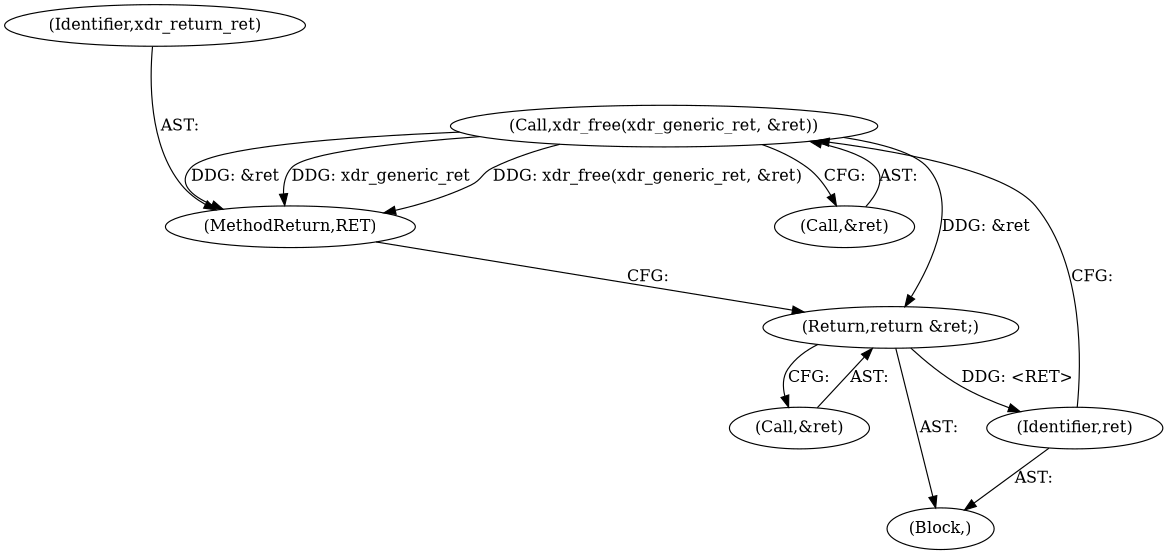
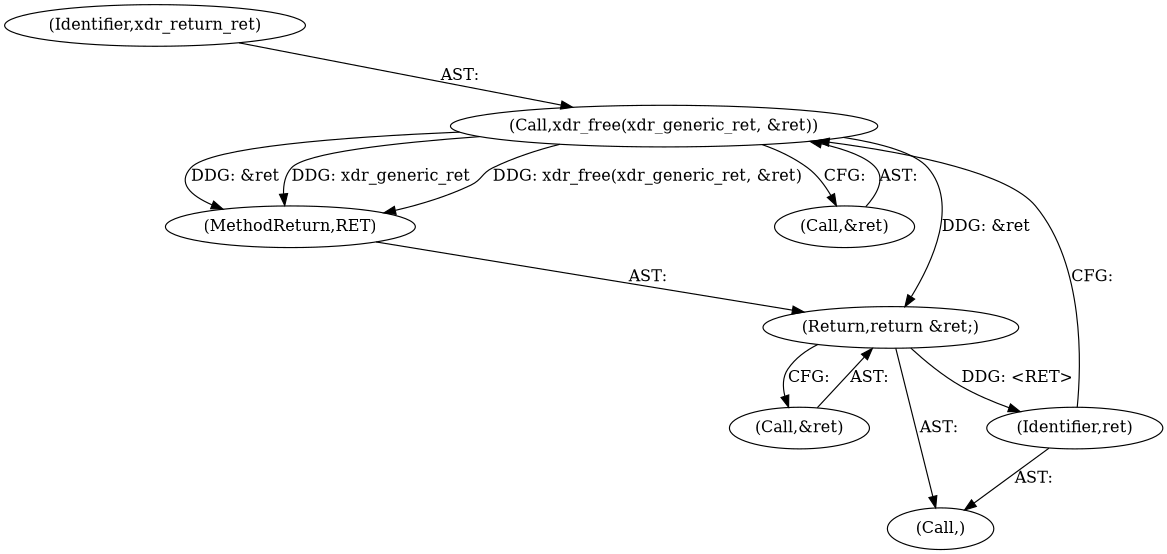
(158, 134) -> (400, 74)
(651, 277) -> (651, 277)
(941, 529) -> (941, 529)
